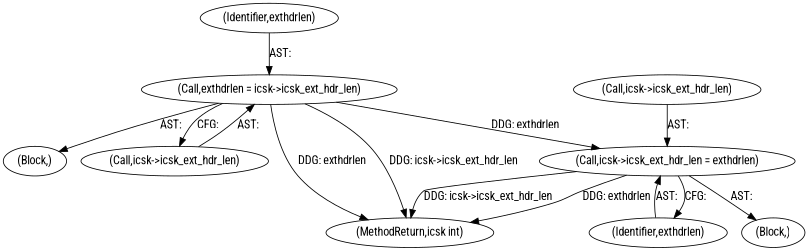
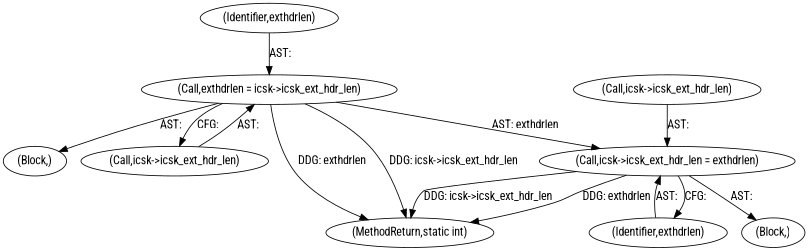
(525, 125) -> (525, 125)
(410, 233) -> (410, 233)
